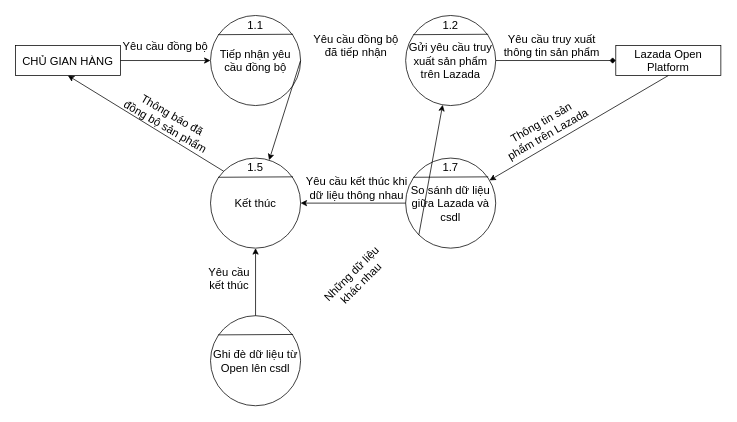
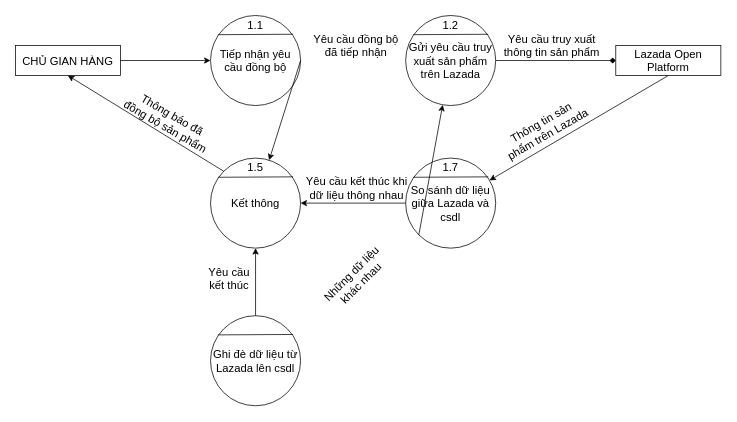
(165, 45) -> none
(255, 203) -> (255, 203)
(255, 360) -> (255, 360)
